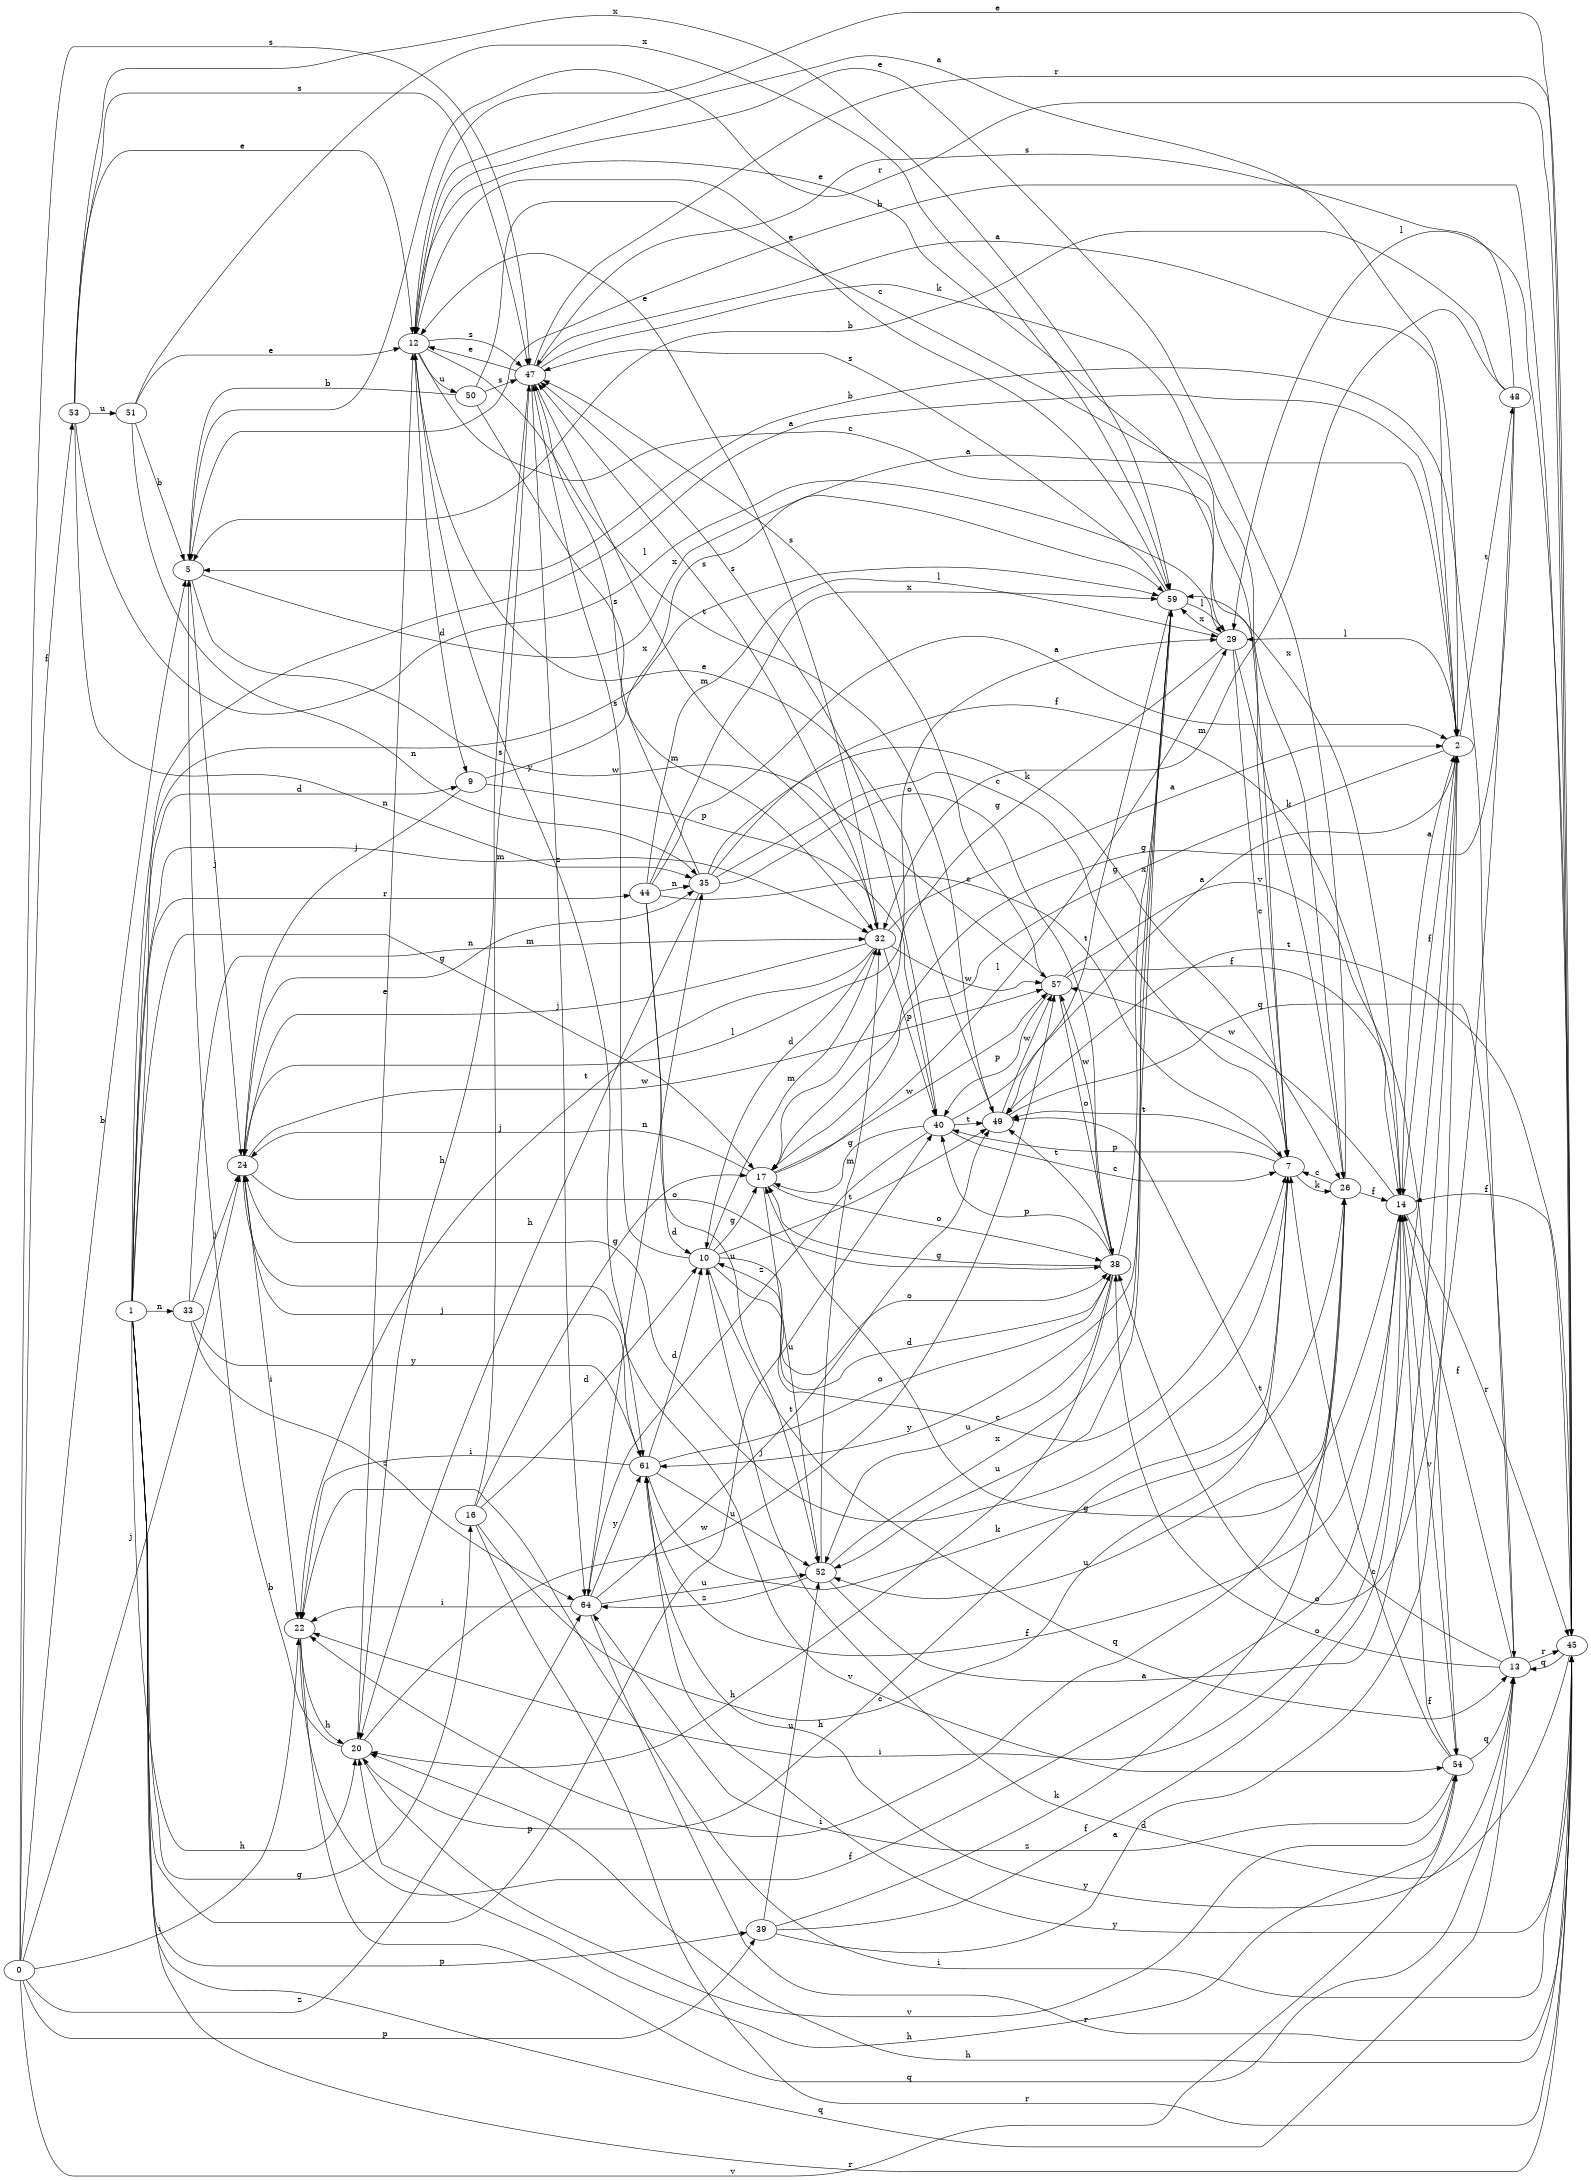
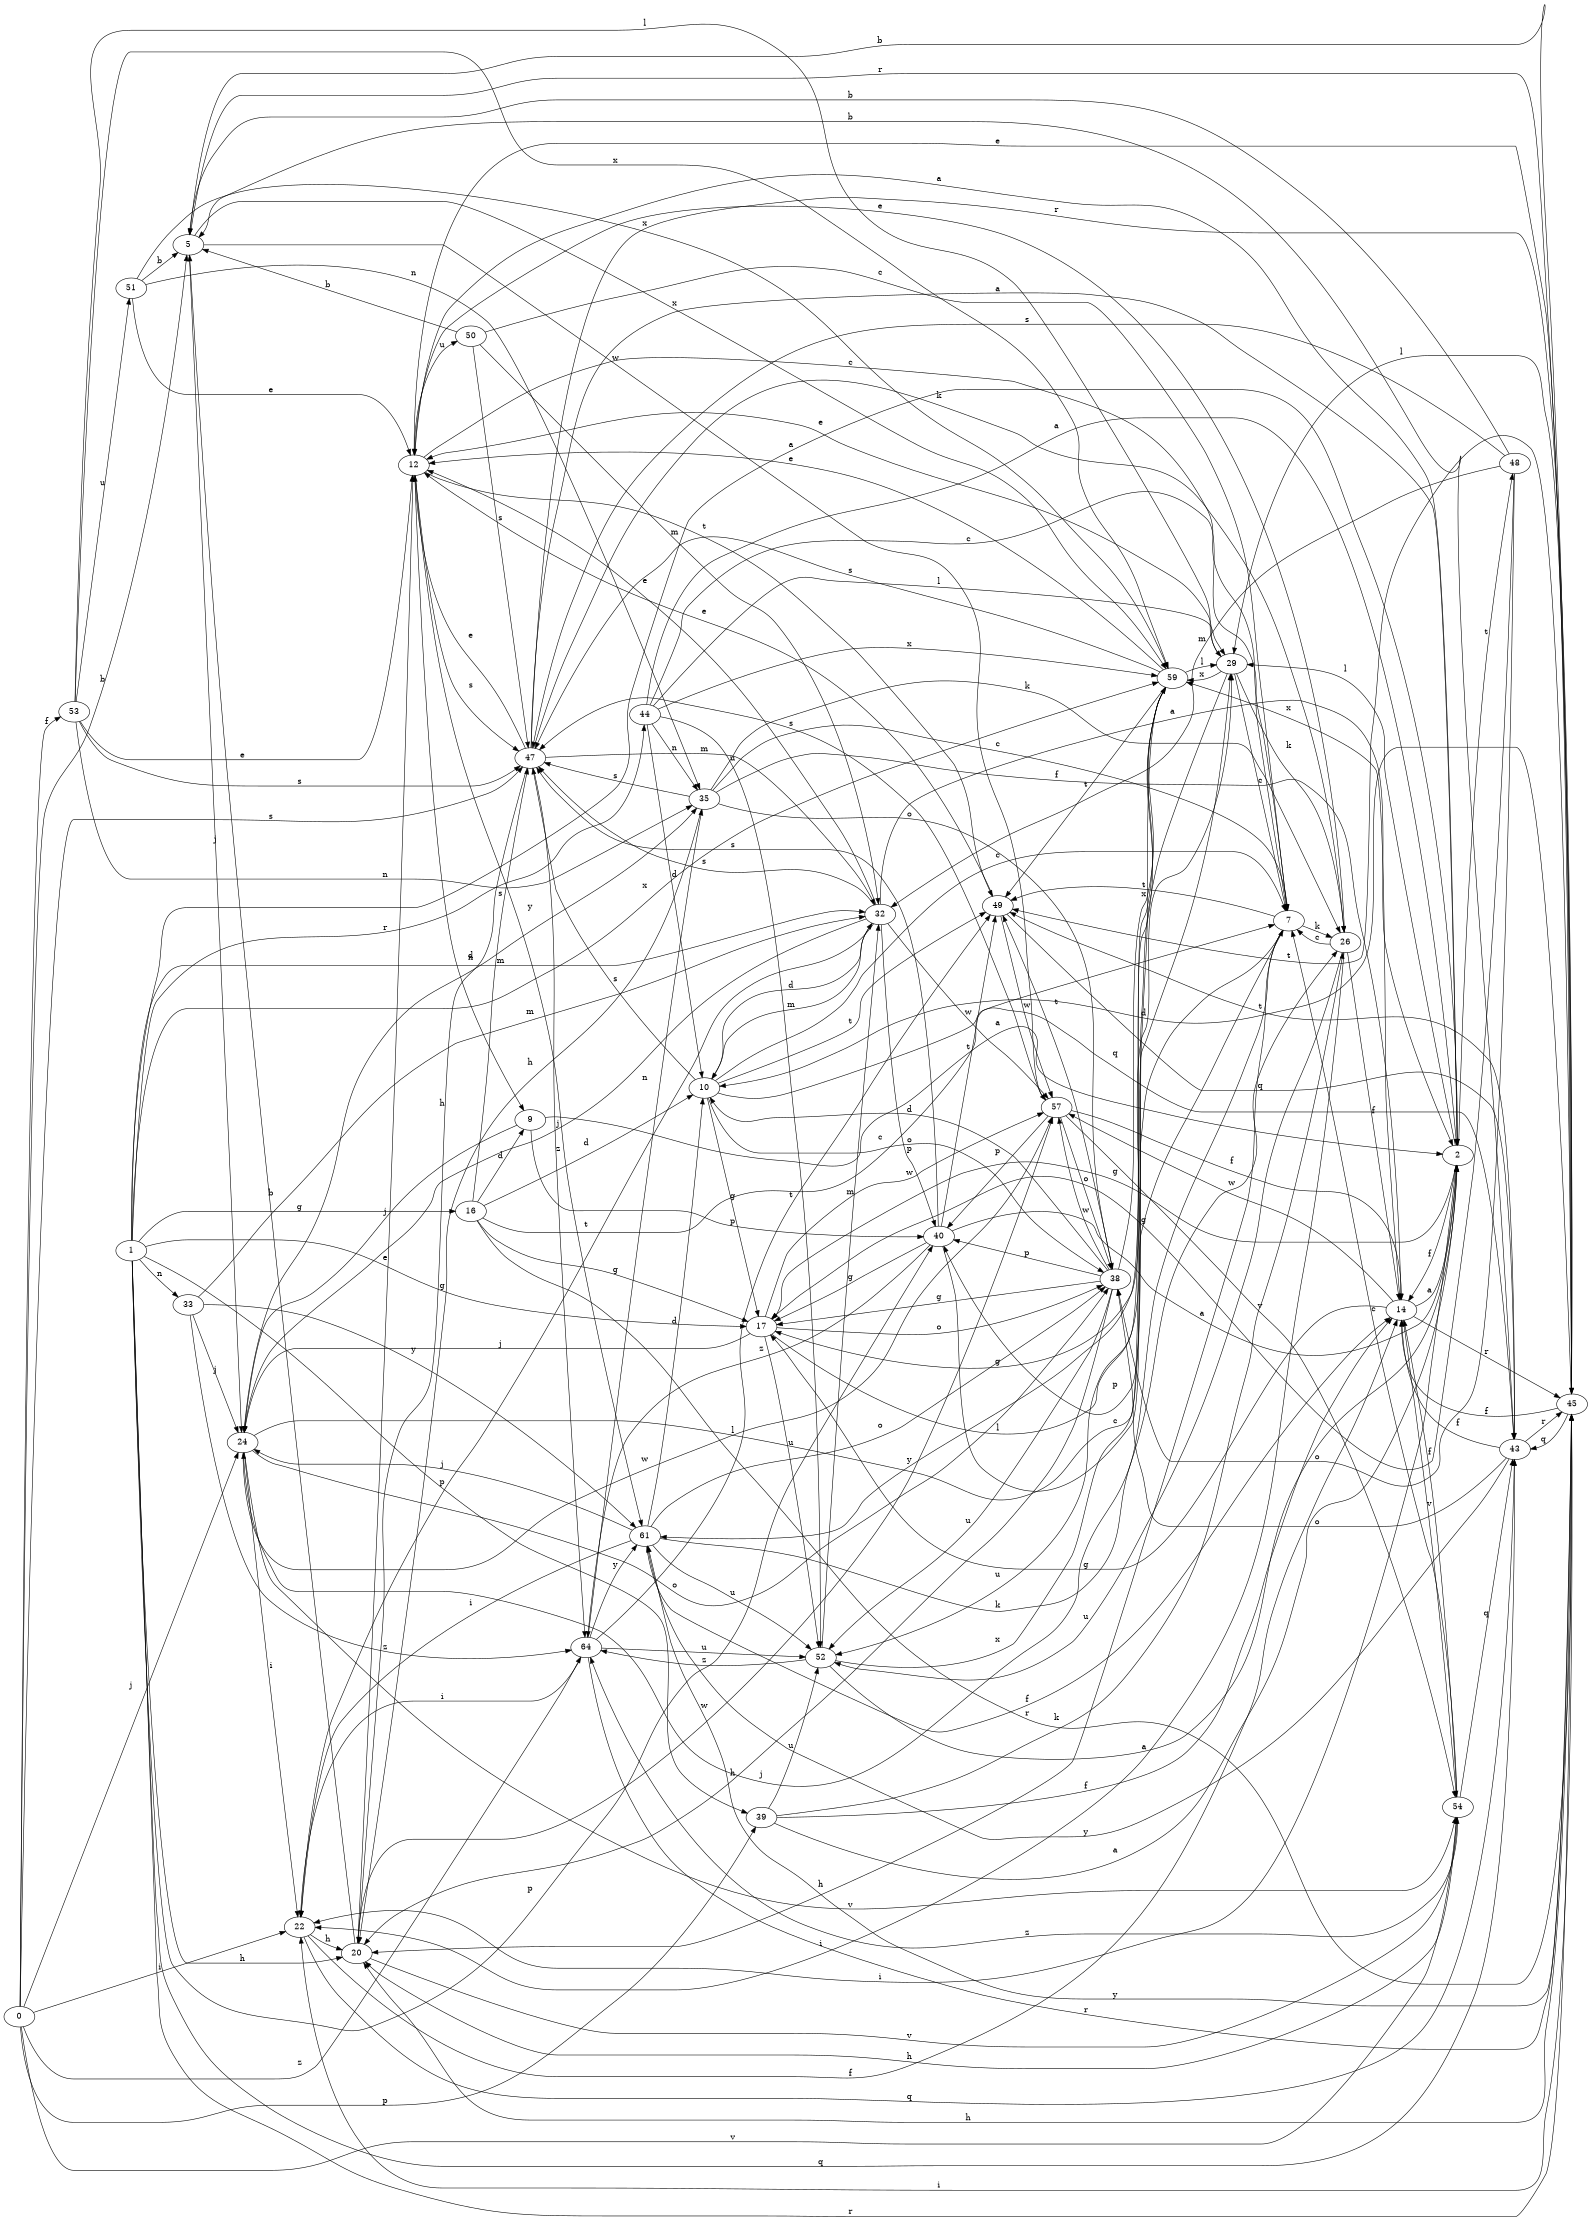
(144, 967) -> (499, 1168)
(1515, 1667) -> (1515, 1449)
